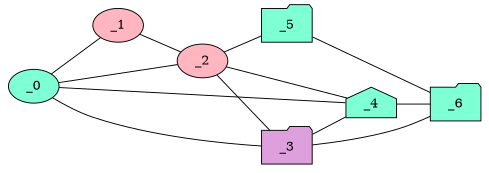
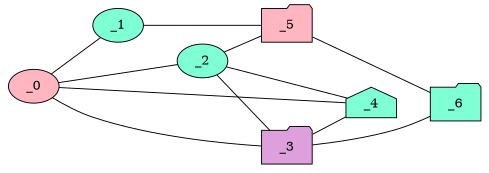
(118, 25) -> (118, 25)
(287, 25) -> (287, 25)
(160, 43) -> (203, 25)
(202, 61) -> (202, 61)
(34, 86) -> (34, 86)
(414, 104) -> none
